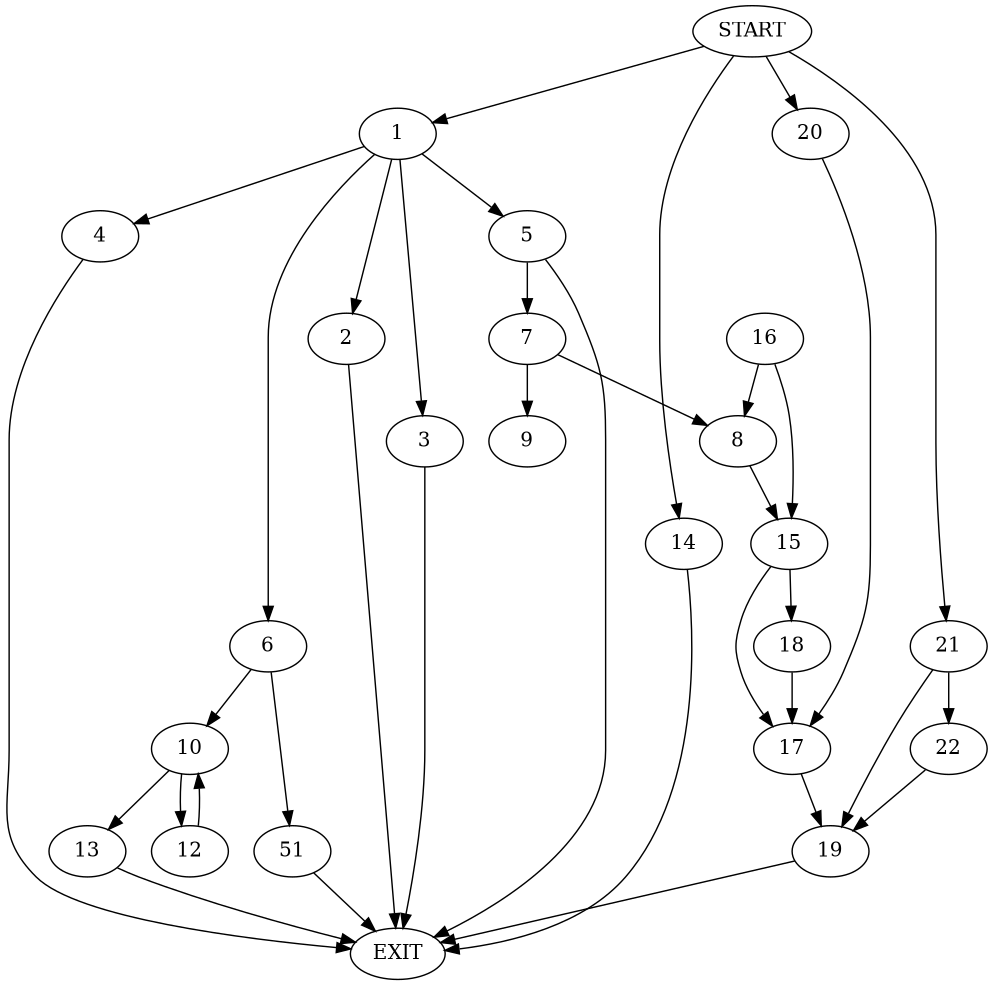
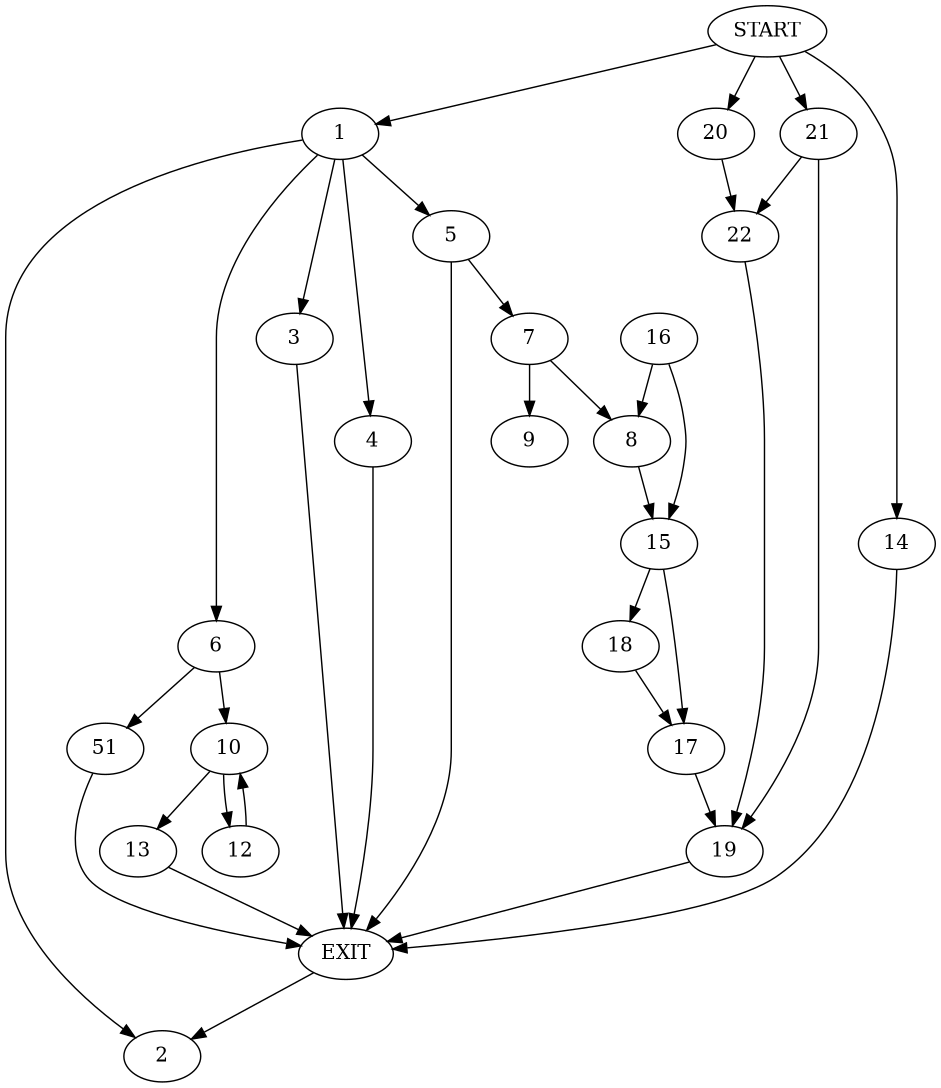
(870, 438) -> (726, 178)
(372, 639) -> (259, 1002)
